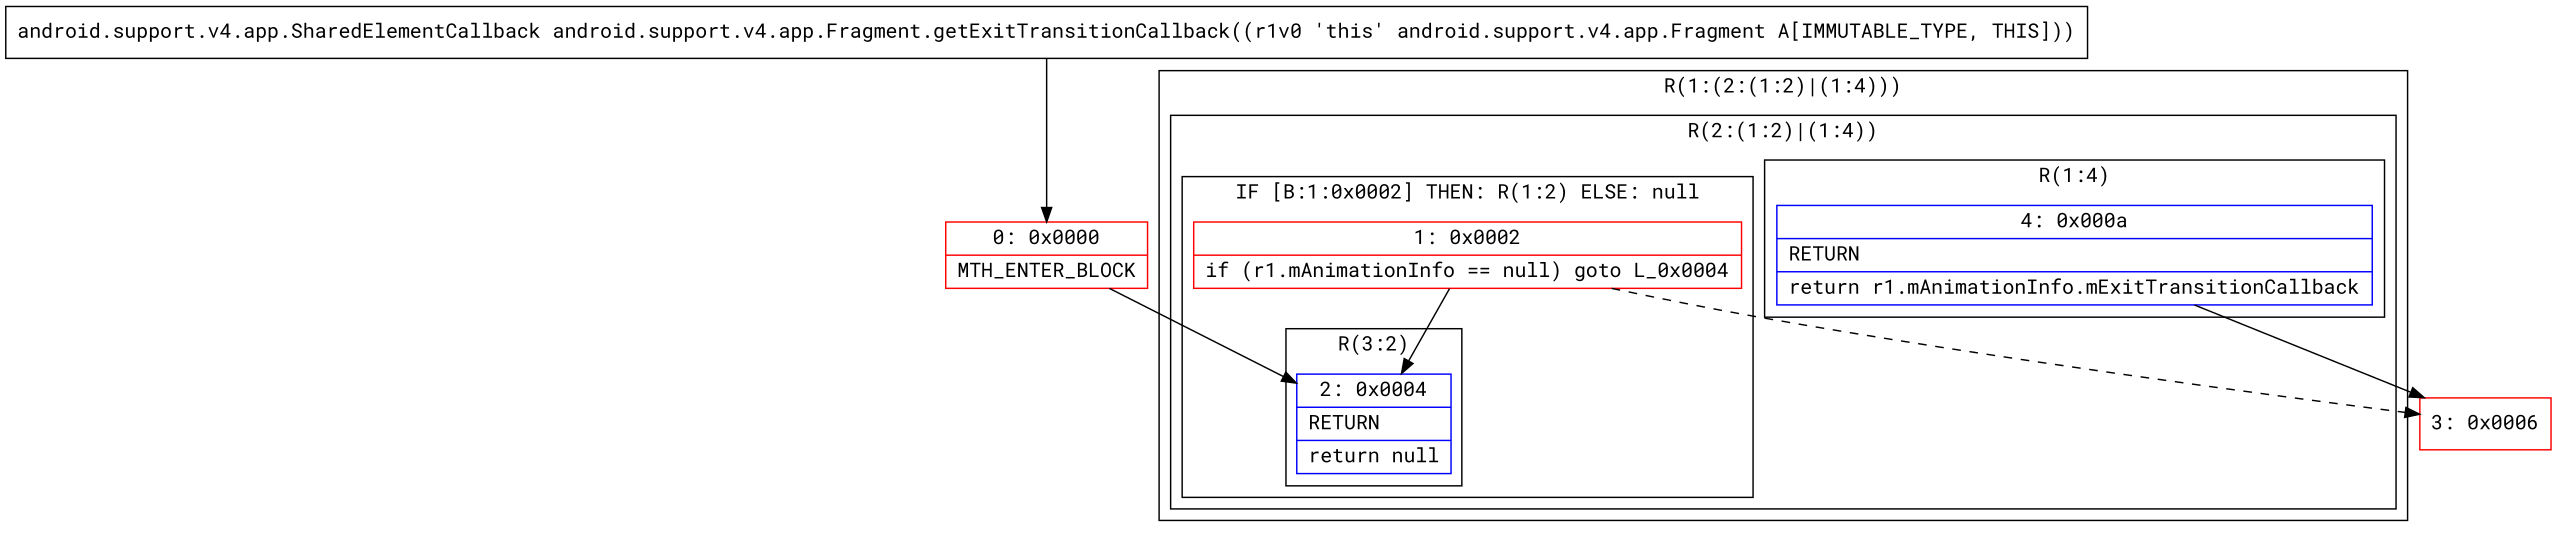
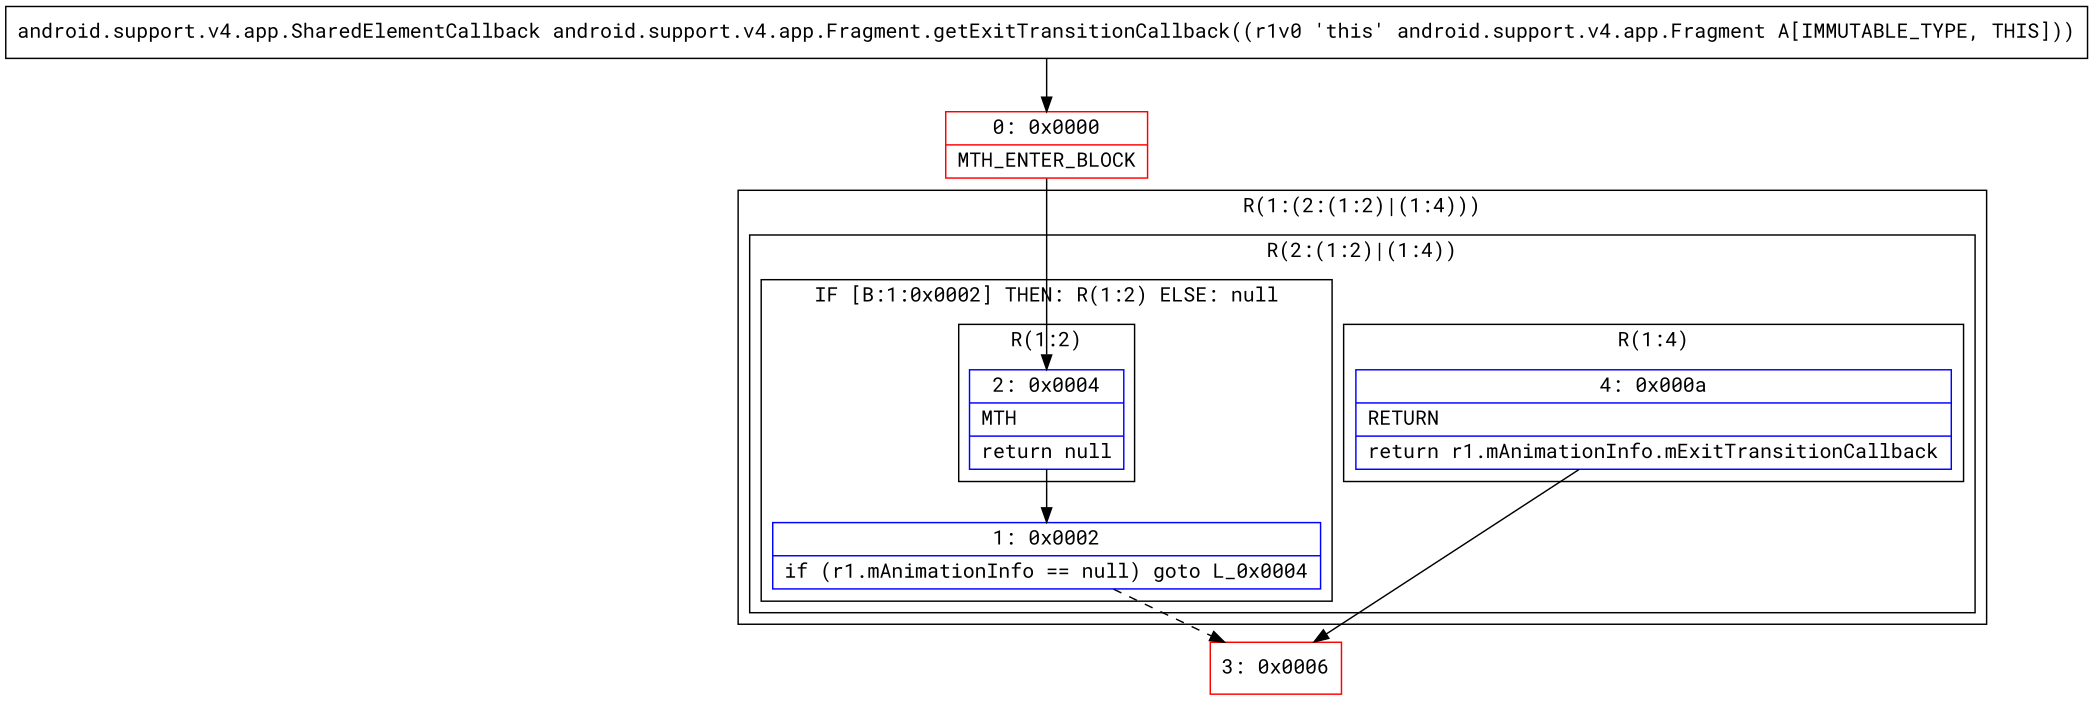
(1468, 255) -> (1047, 556)
(1432, 319) -> (1047, 491)
(1374, 345) -> (1047, 341)
(1344, 423) -> (999, 419)
